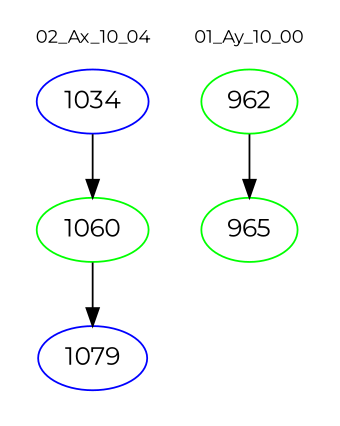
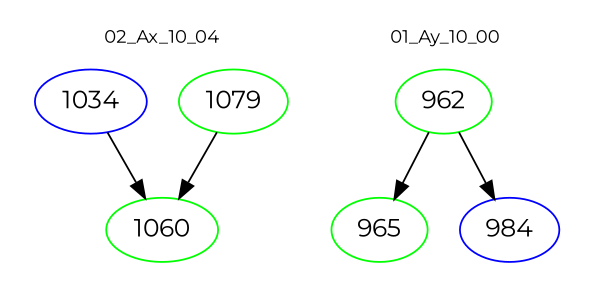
none -> (510, 230)
(93, 285) -> (203, 157)
(93, 358) -> (233, 102)
